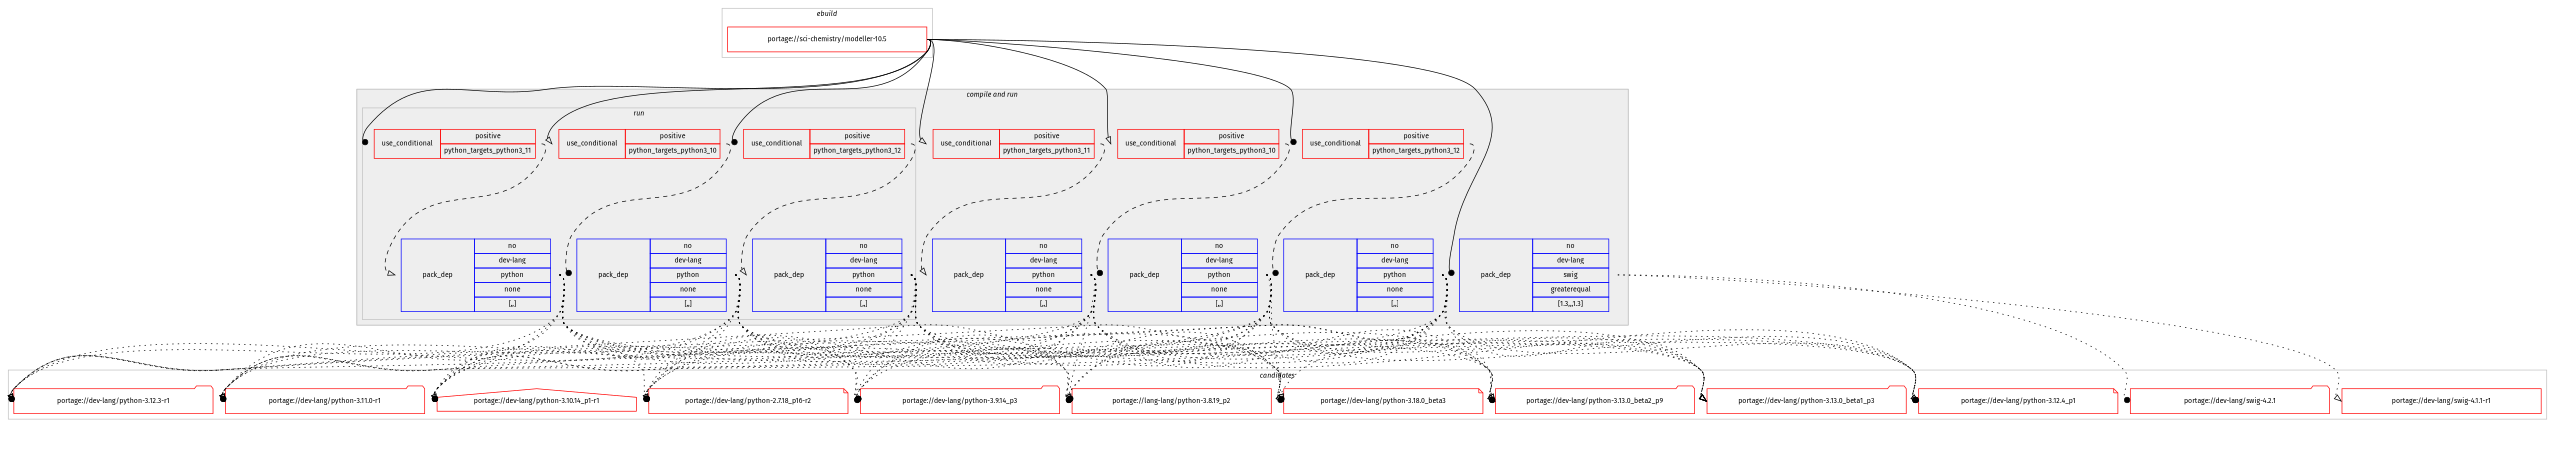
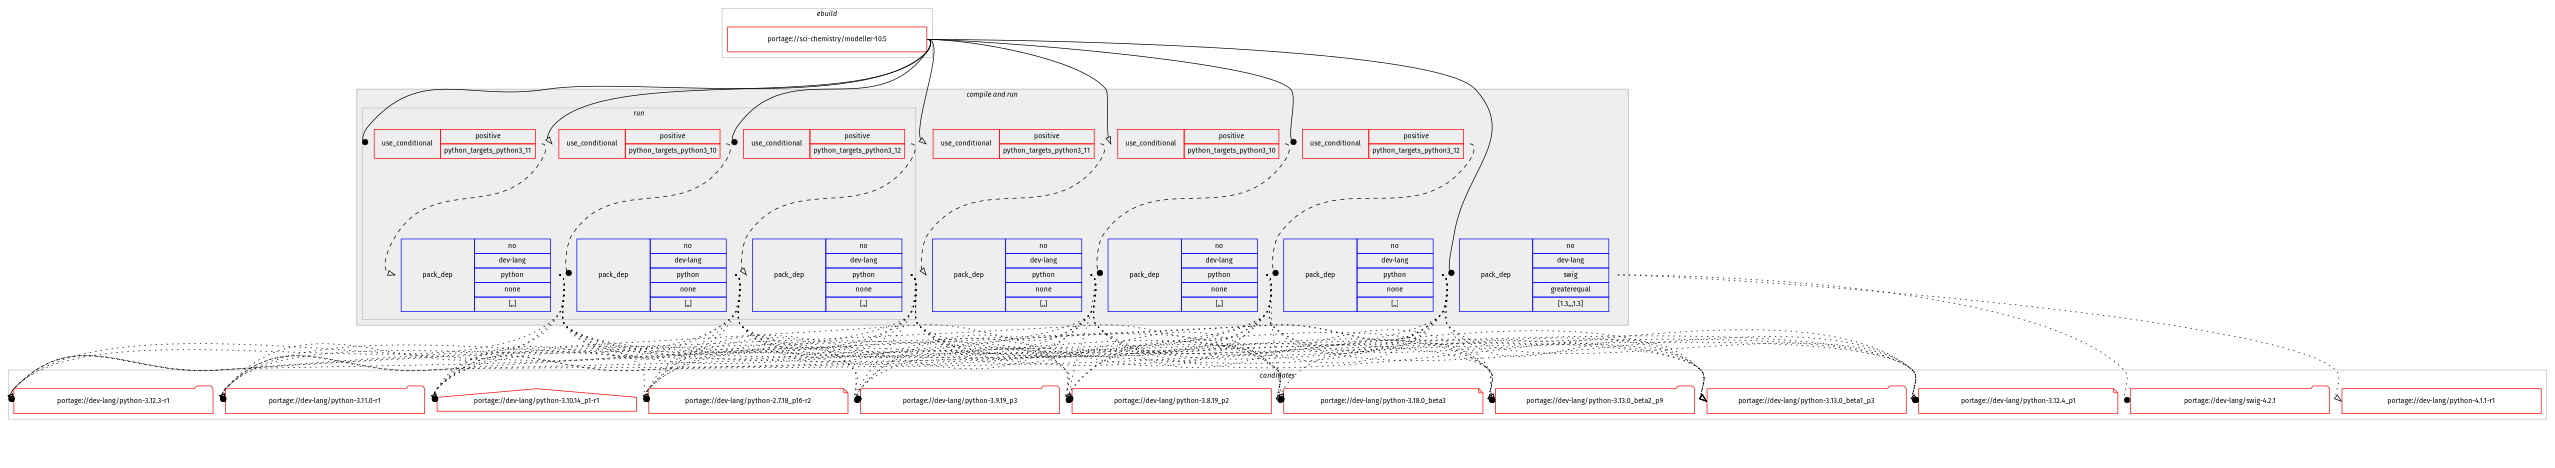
(960, 401) -> (960, 401)
(1172, 401) -> (1172, 401)
(2442, 401) -> (2442, 401)
